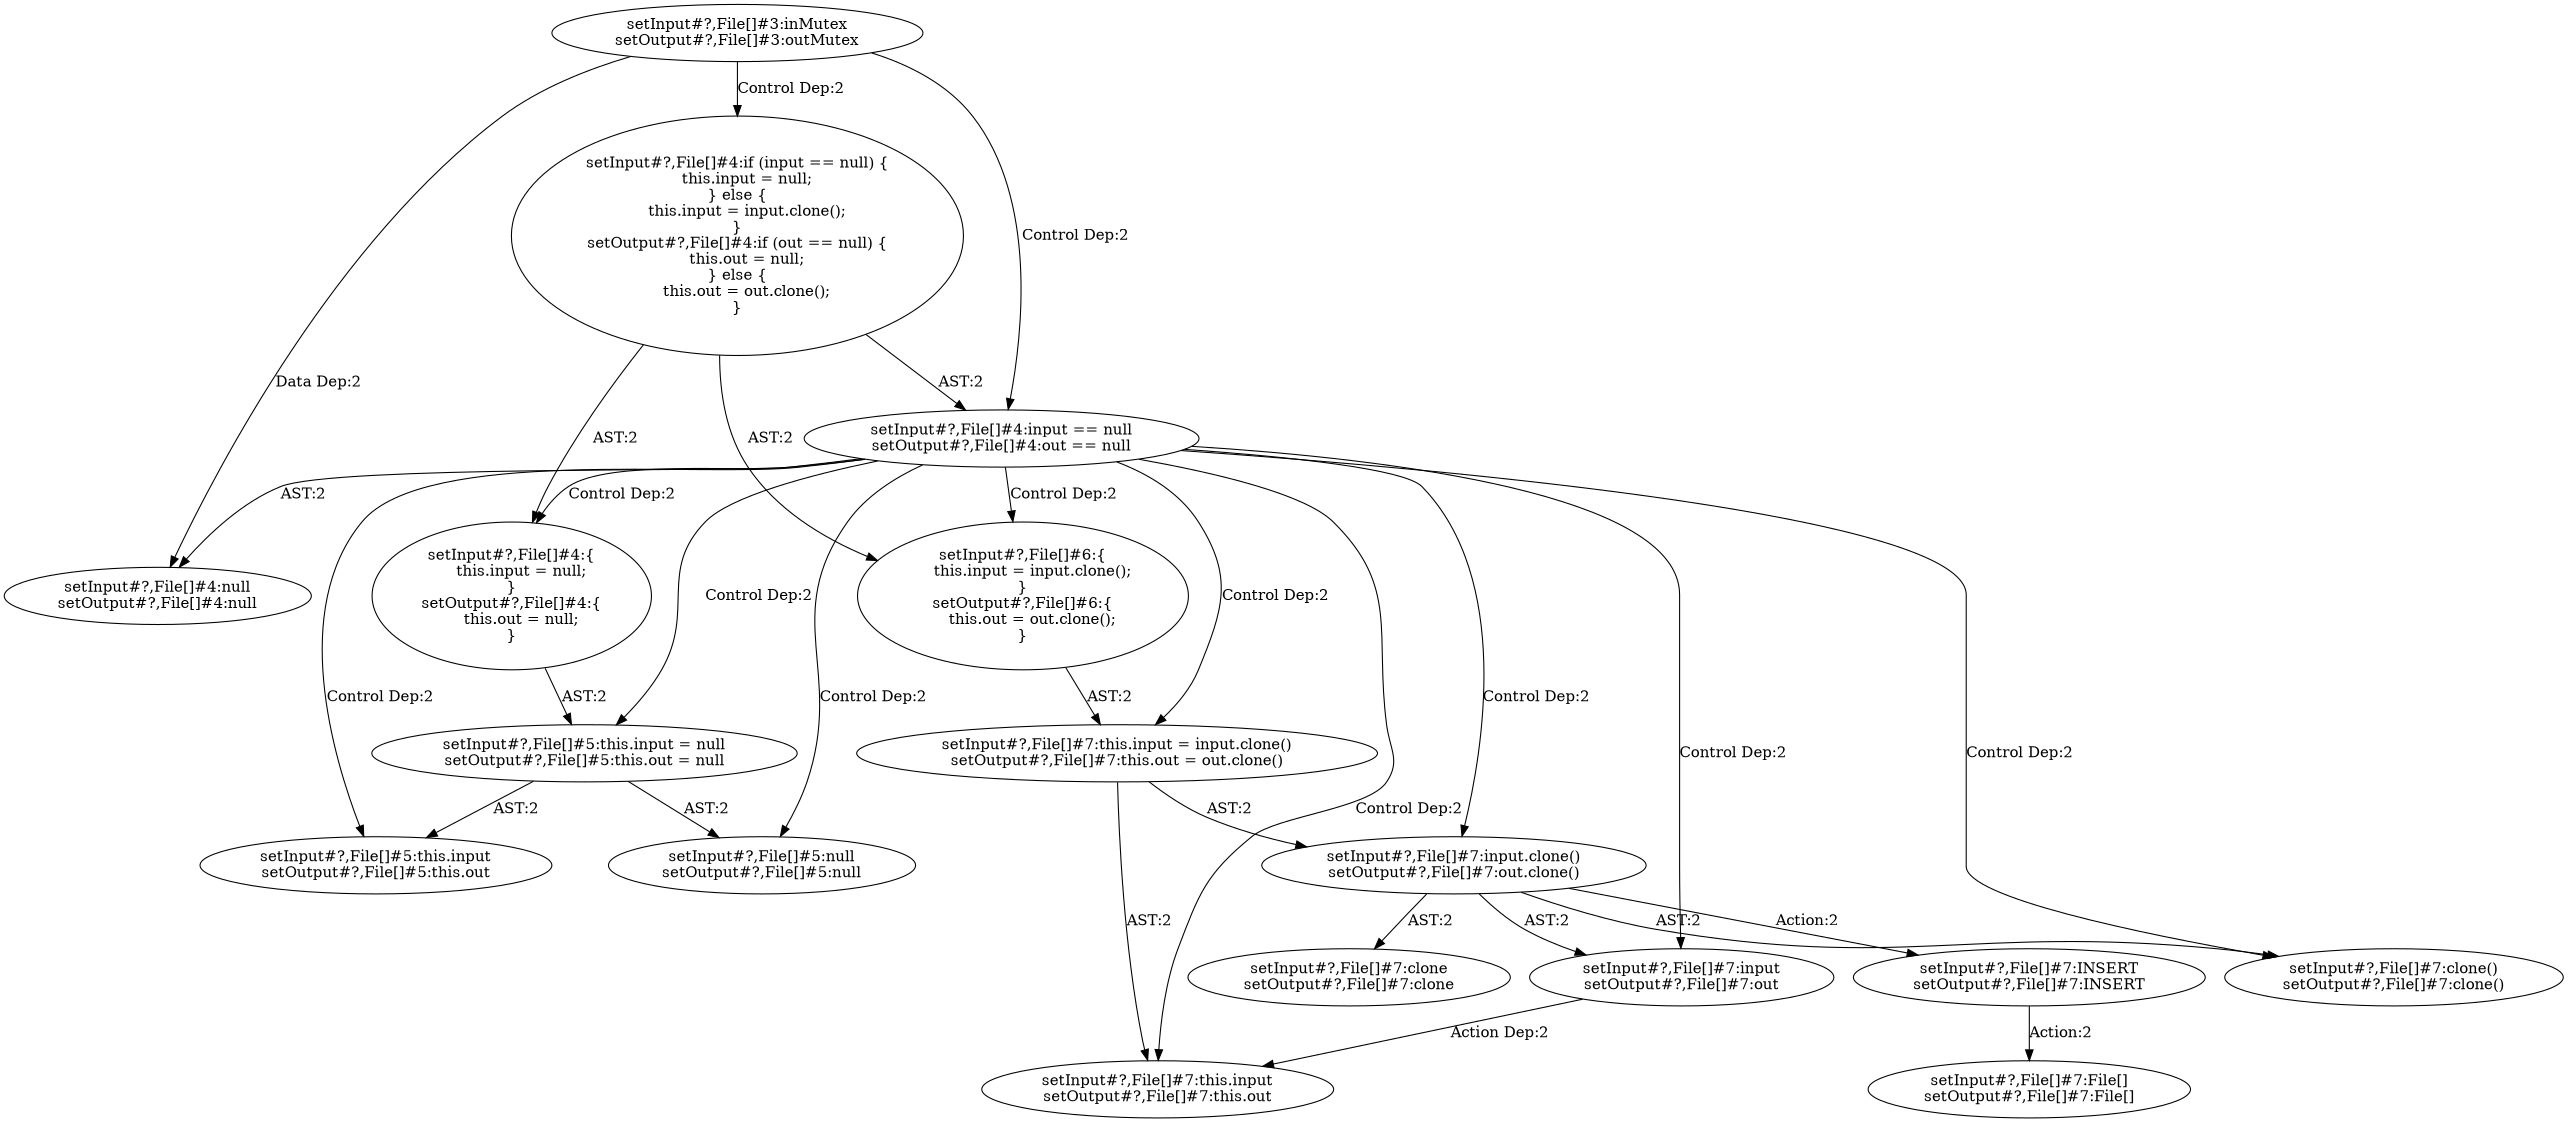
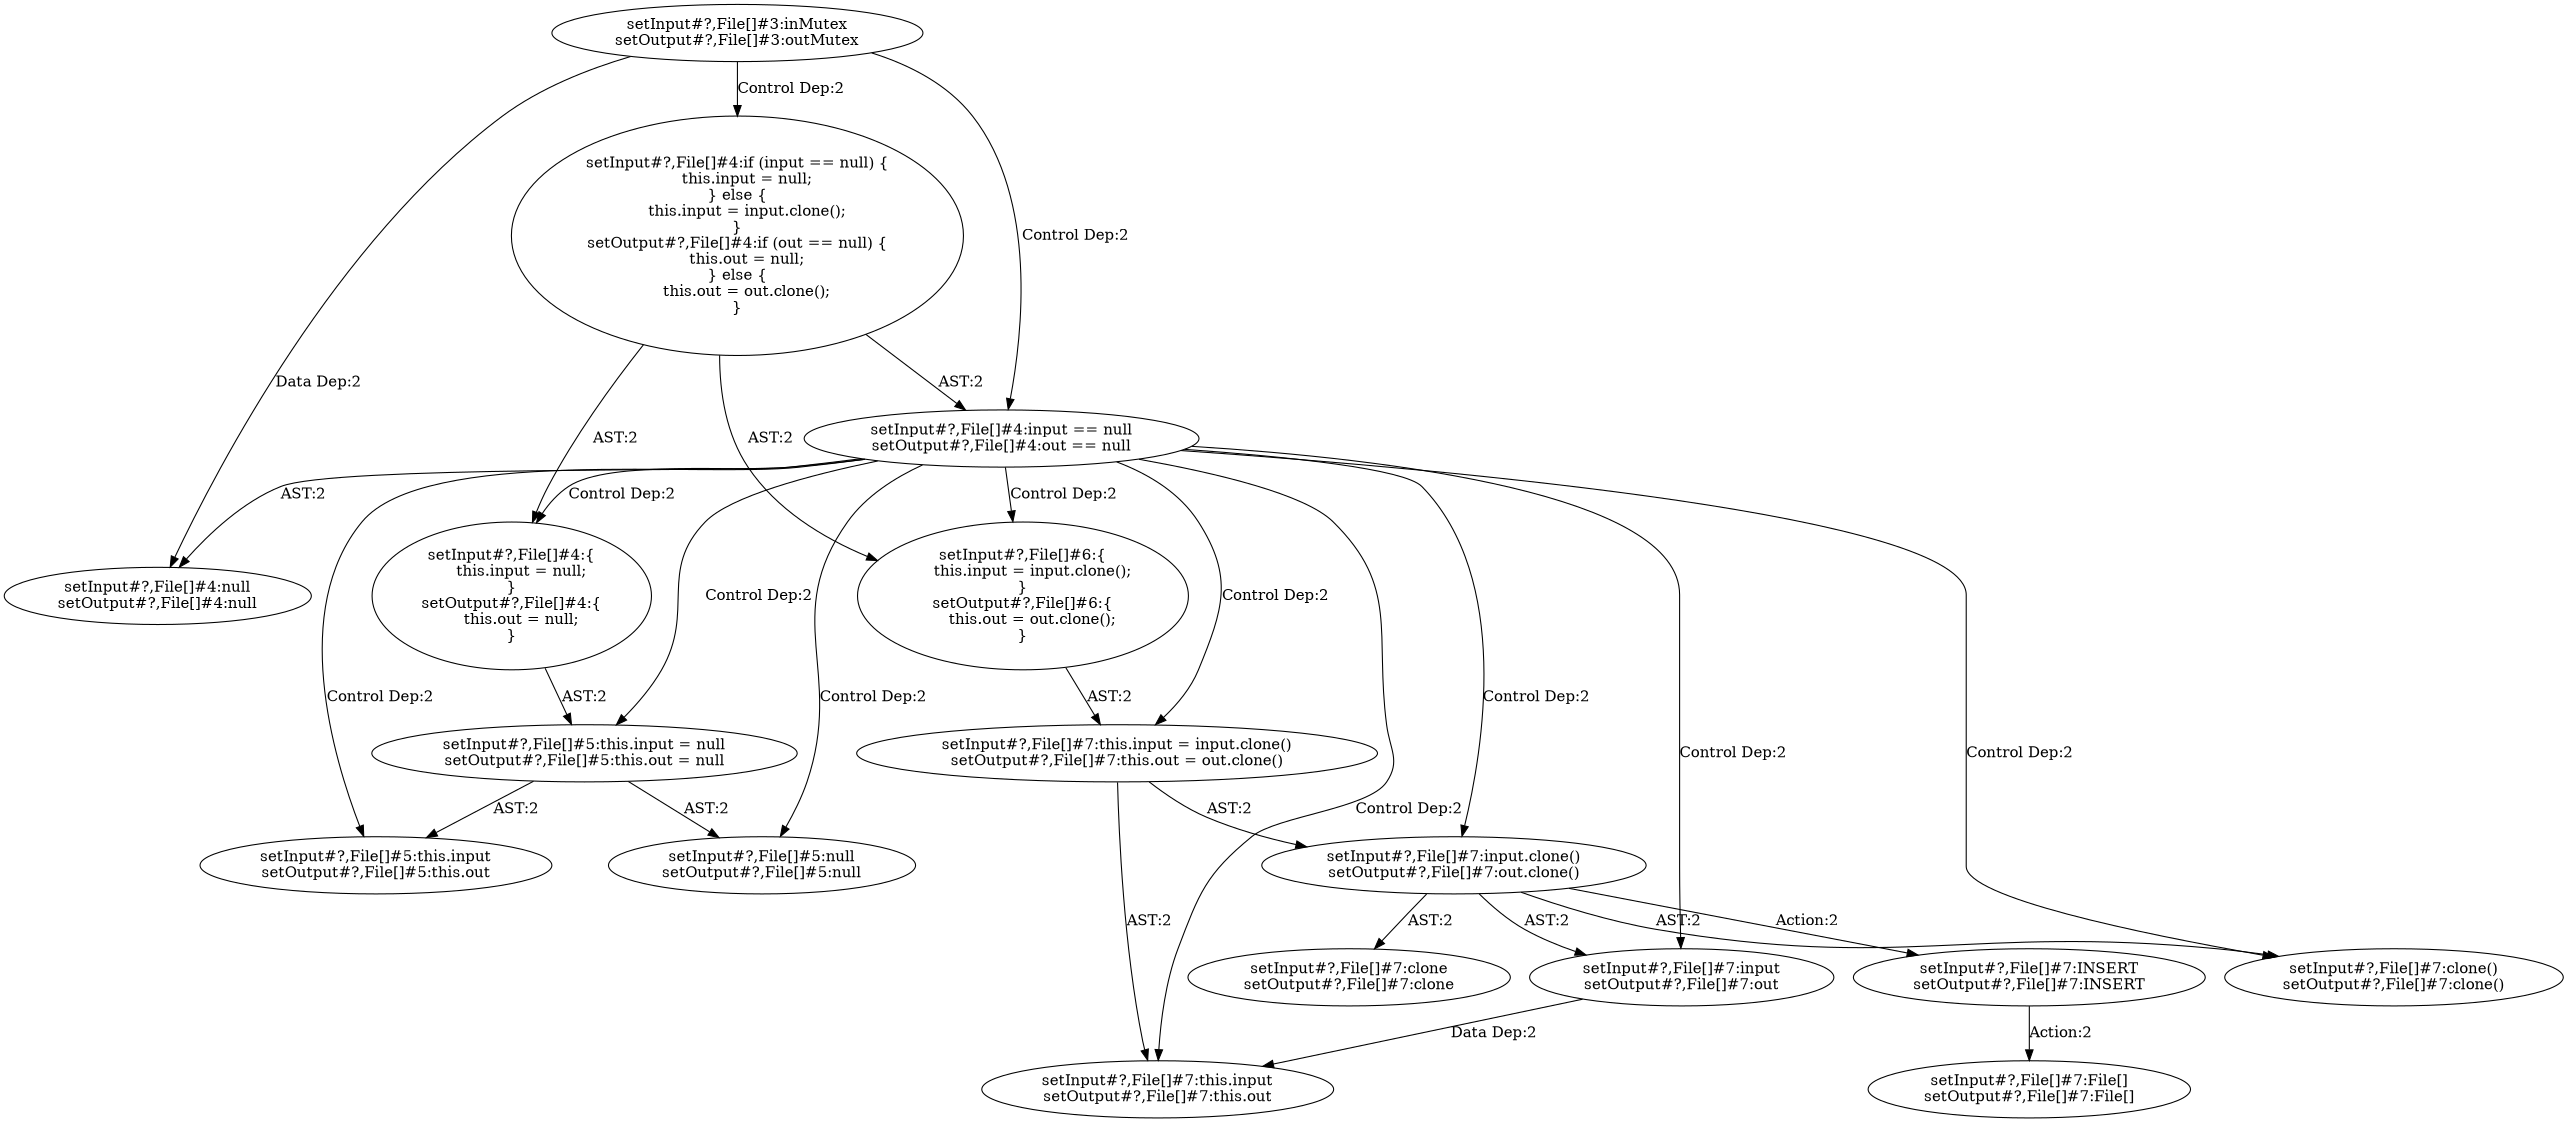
(1500, 1033) -> (1494, 1033)
